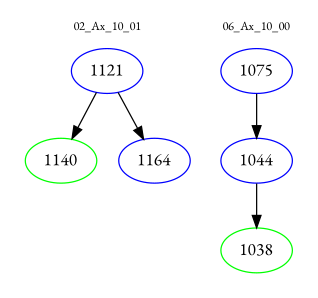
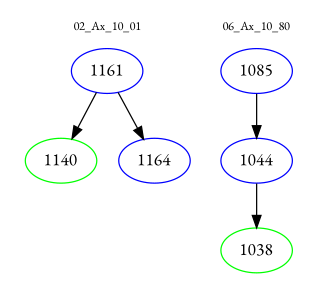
(257, 27) -> (257, 27)
(107, 71) -> (107, 71)
(257, 71) -> (257, 71)
